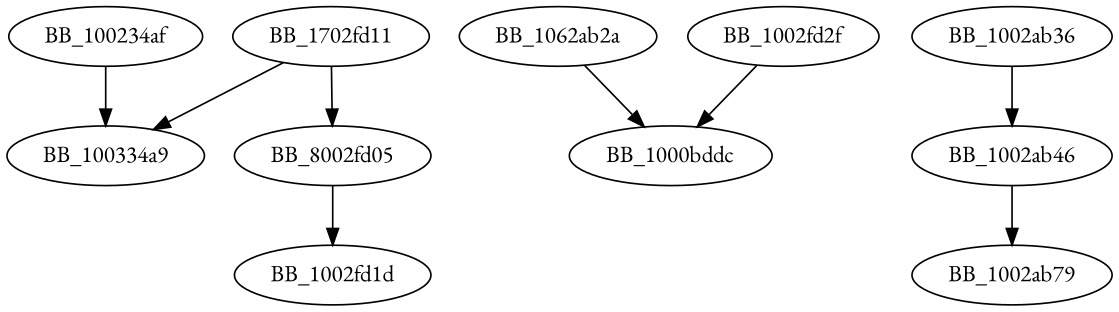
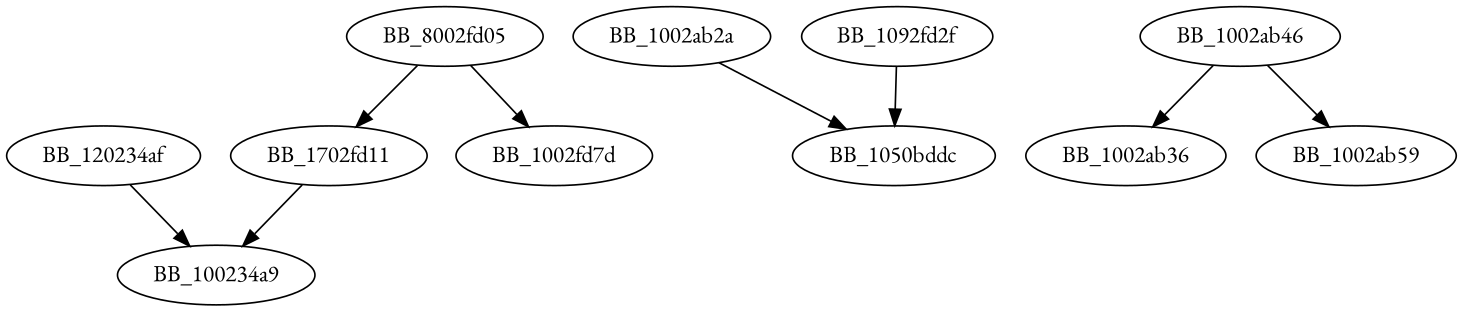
(106, 36) -> (104, 156)
(558, 36) -> (672, 36)
(783, 36) -> (897, 36)
(332, 88) -> (393, 90)
(1012, 88) -> (1189, 90)
(106, 156) -> (216, 275)
(671, 156) -> (894, 156)
(333, 275) -> (554, 156)
(1012, 275) -> (1356, 156)
